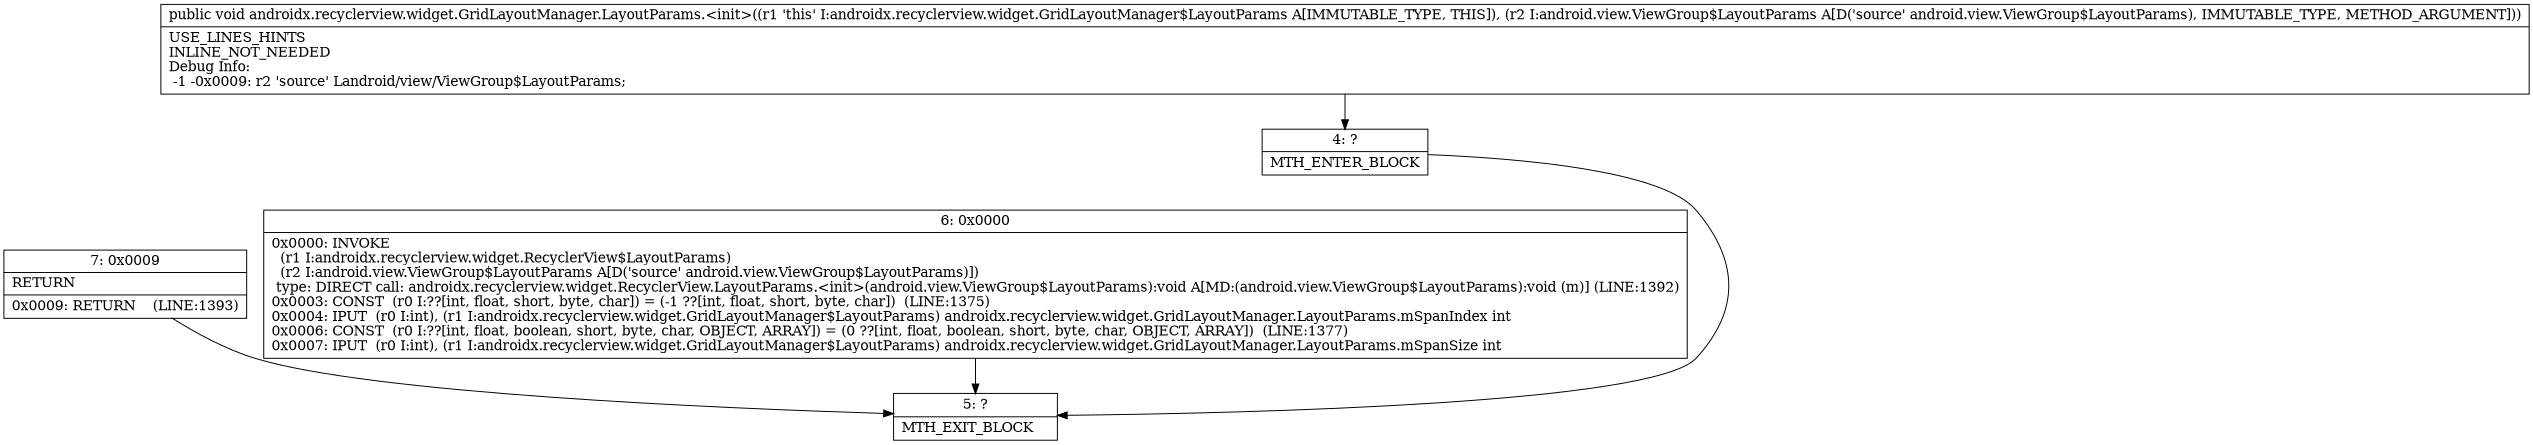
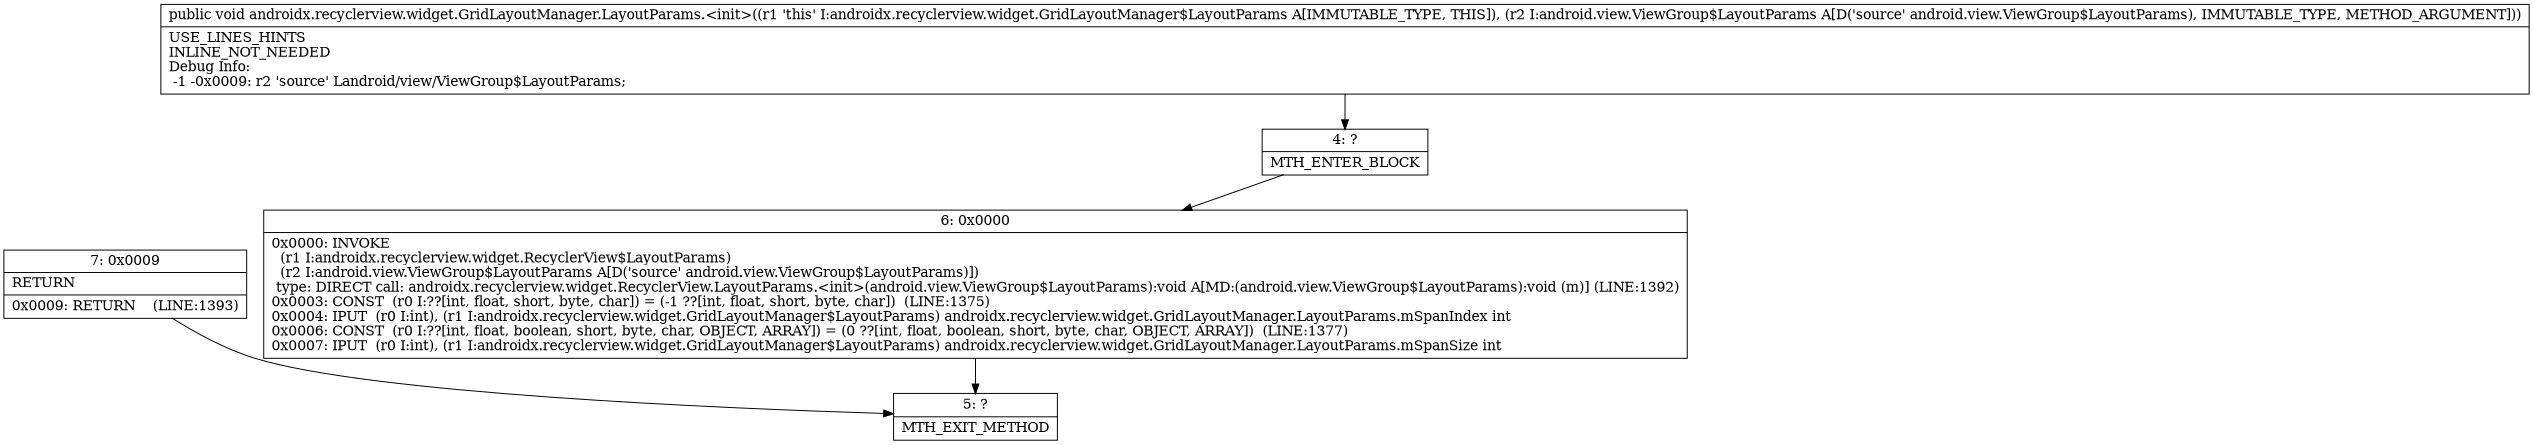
(1605, 386) -> (1238, 191)
(968, 428) -> (975, 428)
